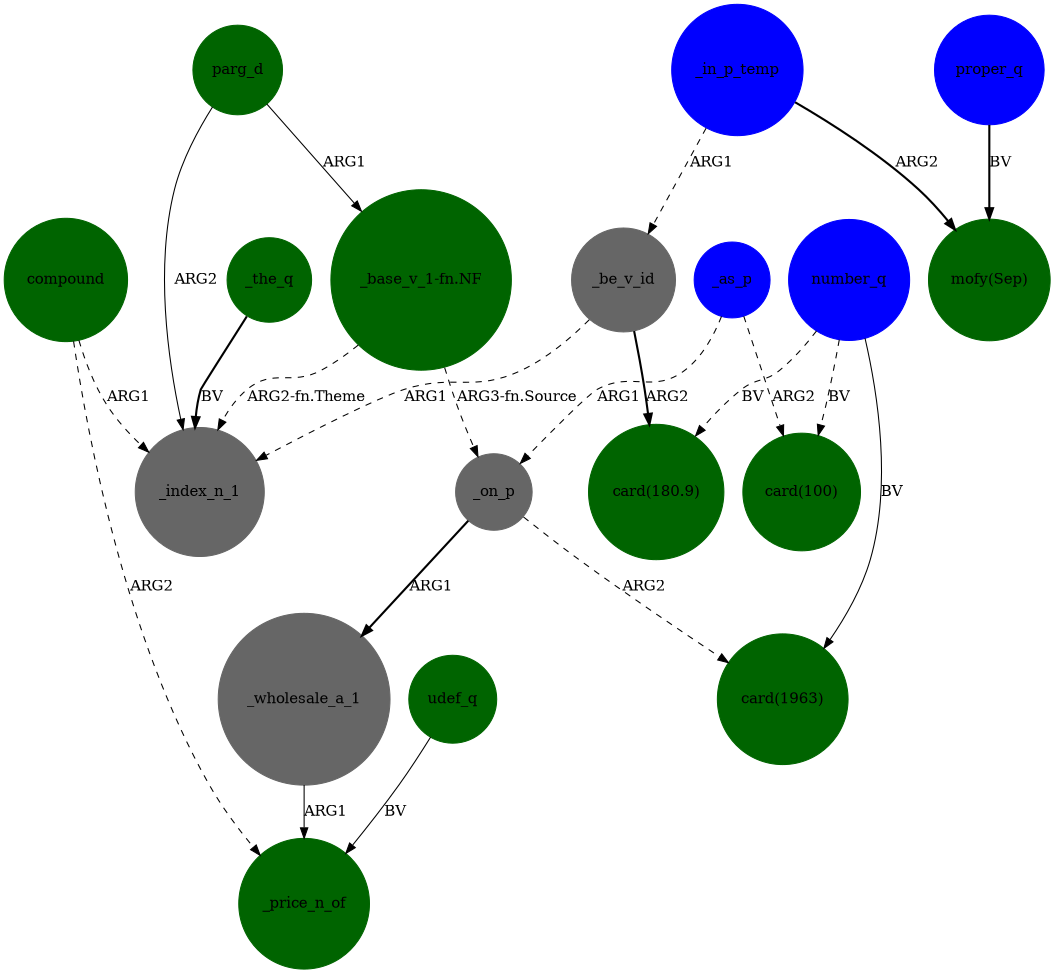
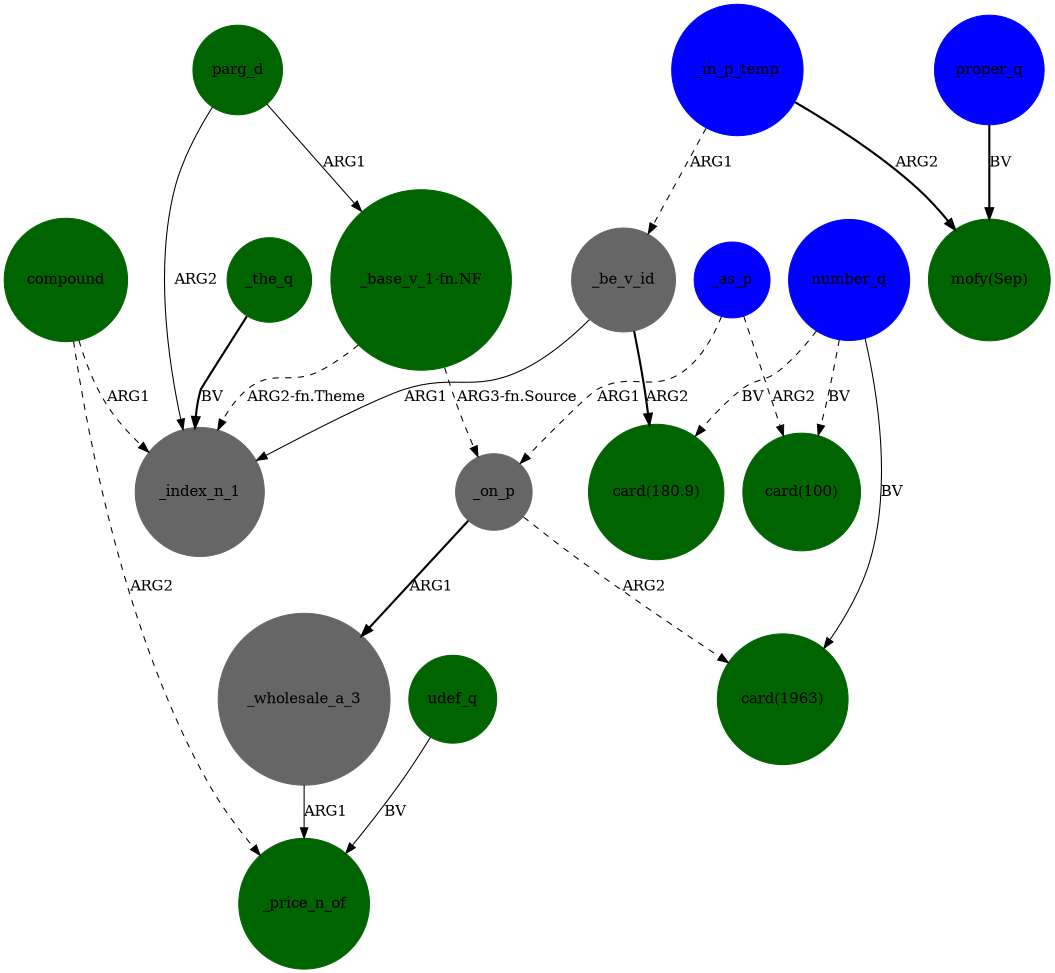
(429, 384) -> (429, 384)
(304, 699) -> (304, 699)
